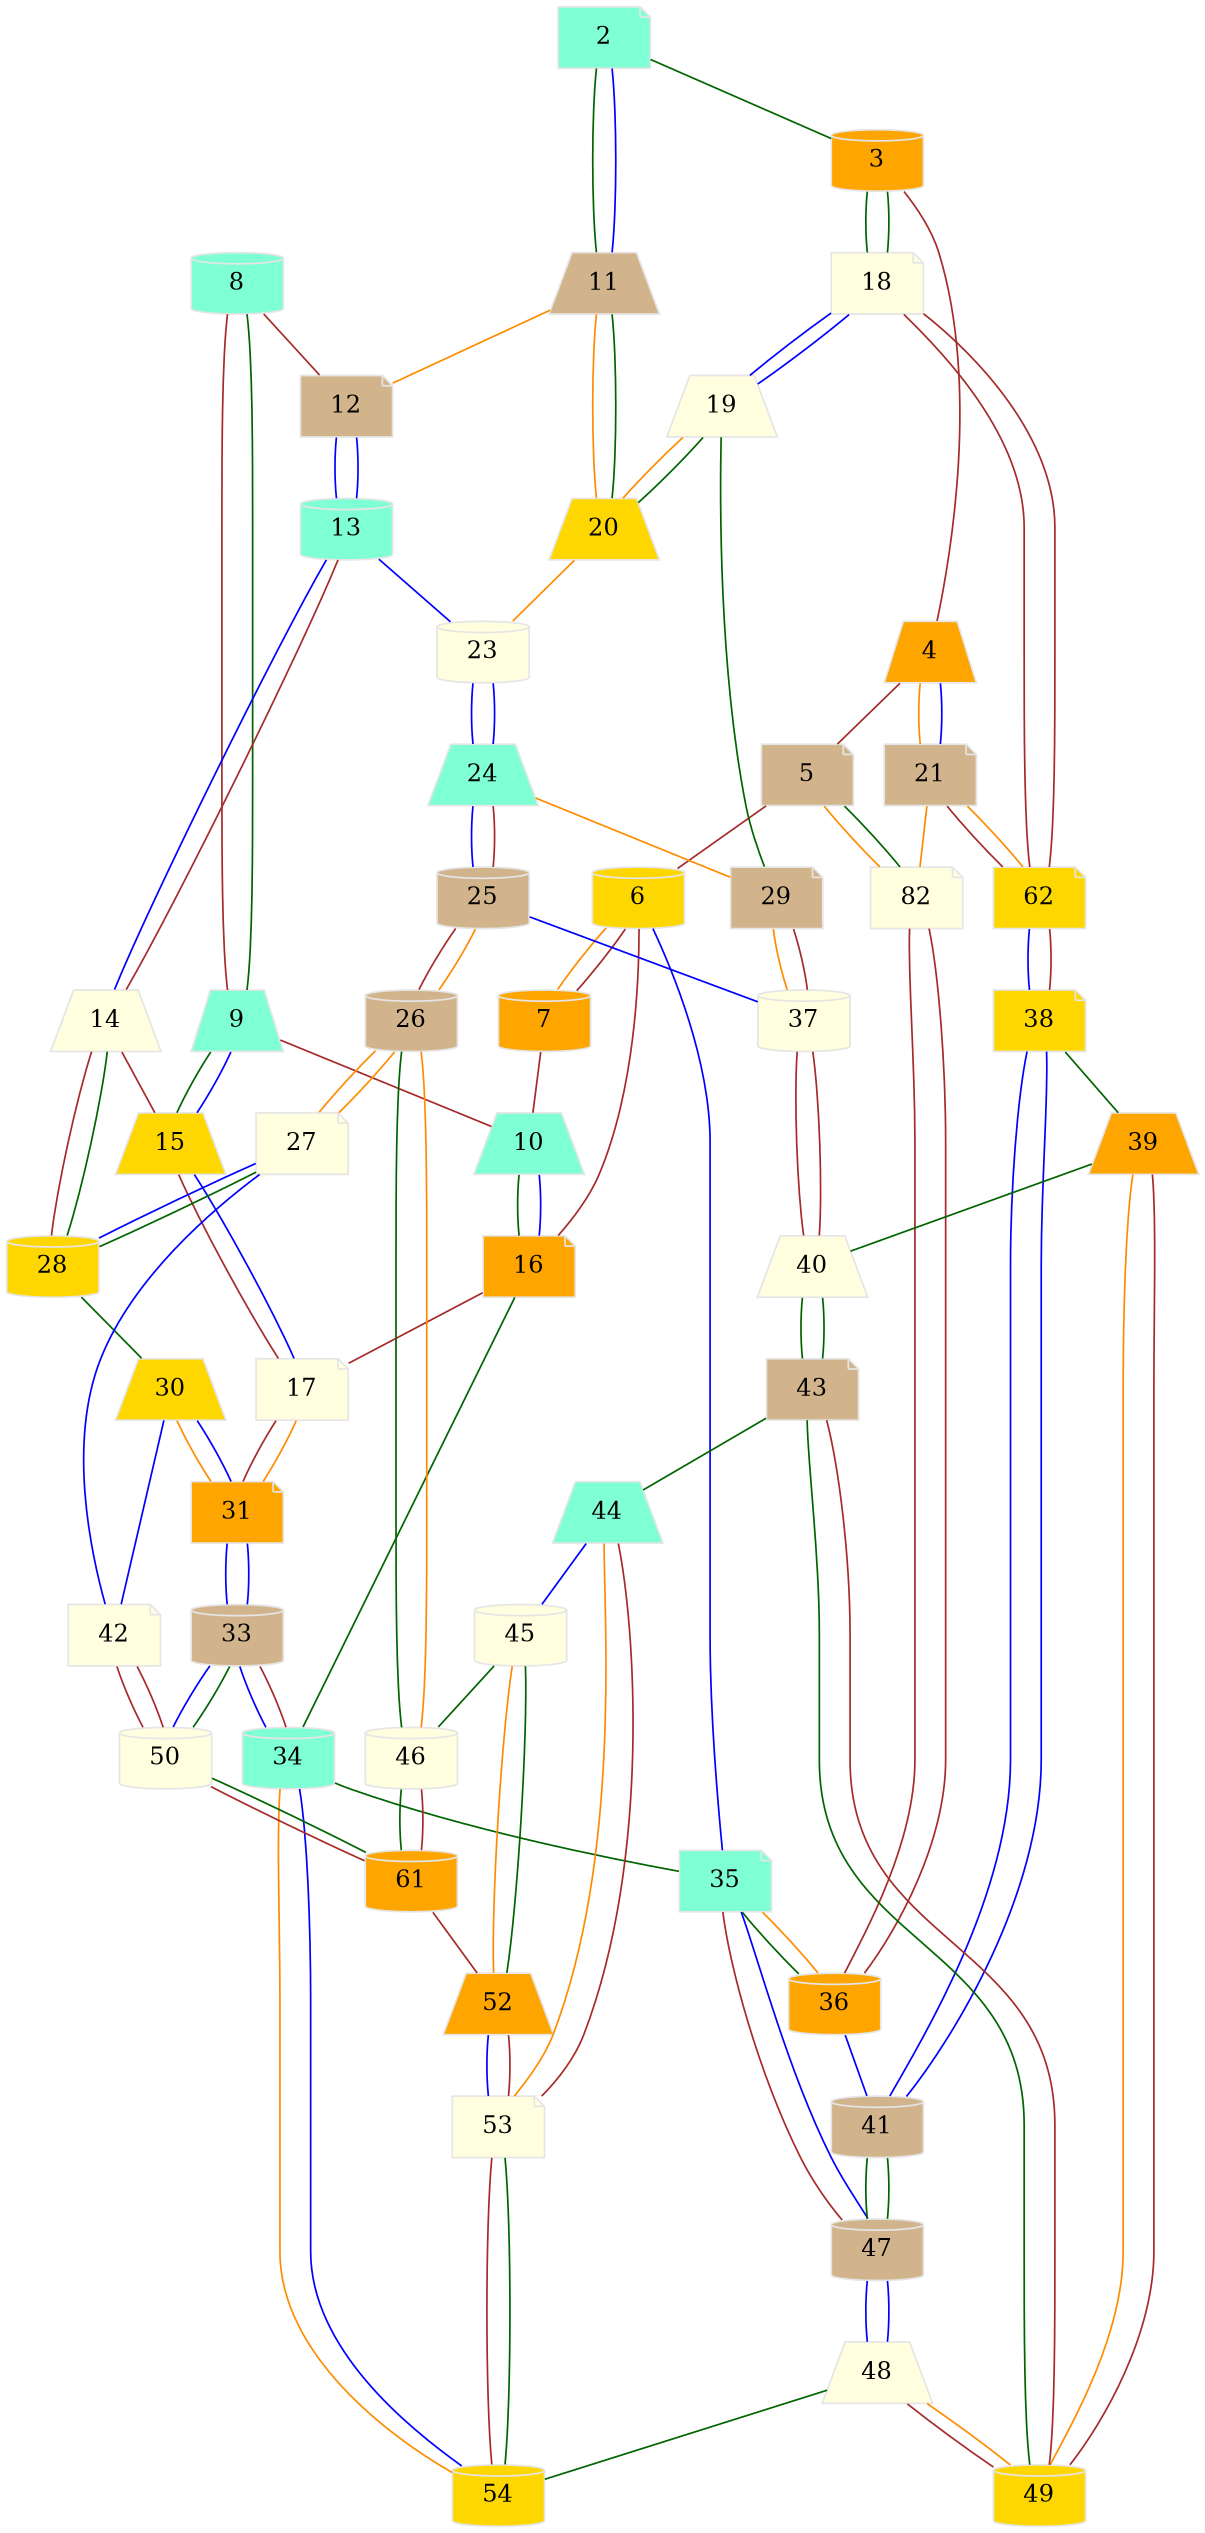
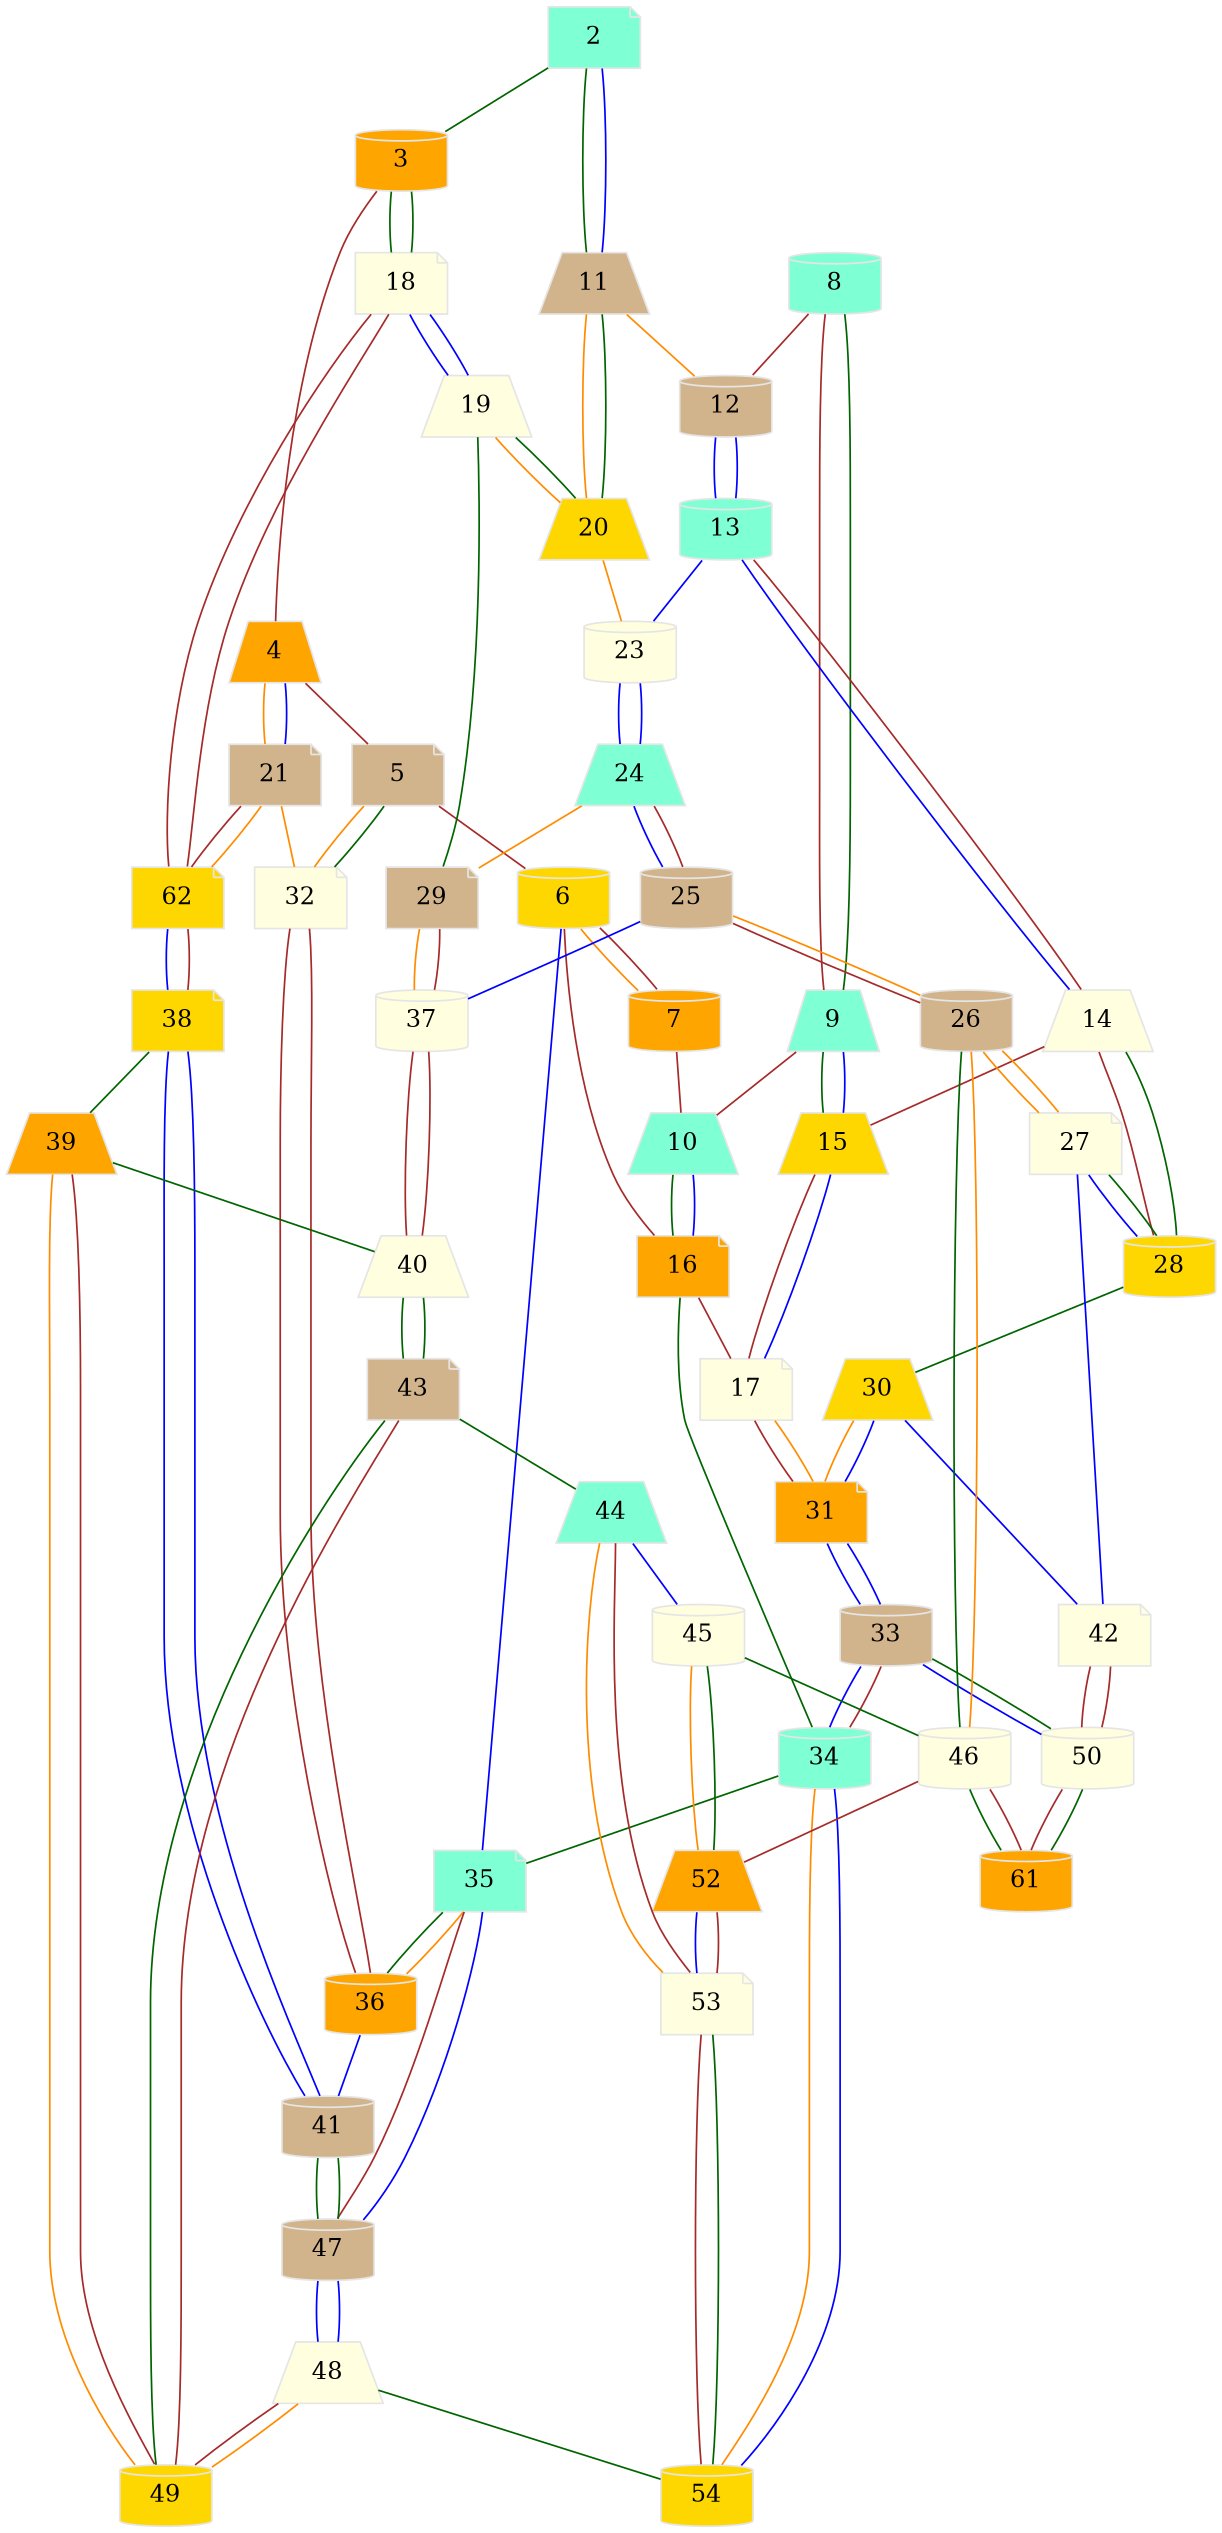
(347, 406) -> (726, 406)
(917, 898) -> (301, 898)
(455, 1943) -> (827, 1824)
